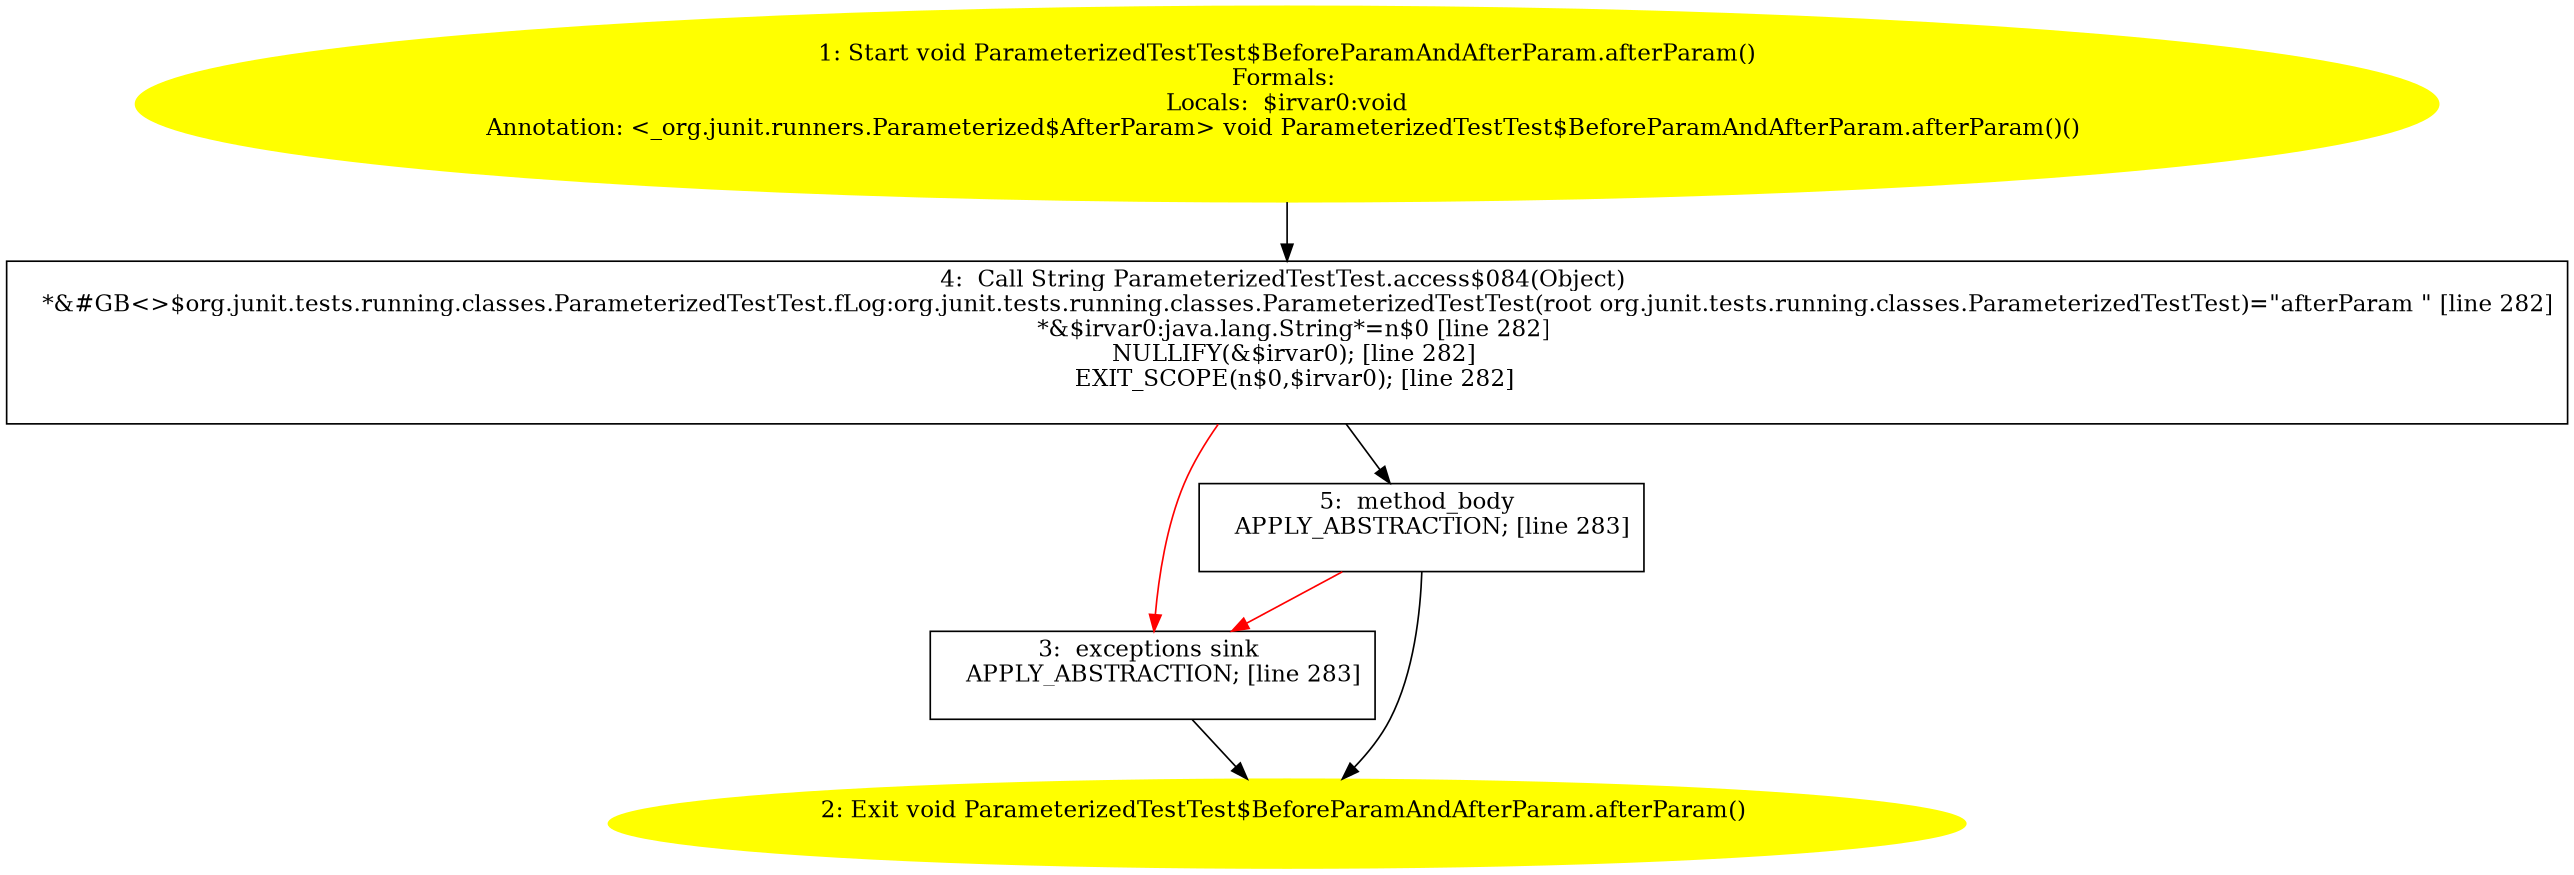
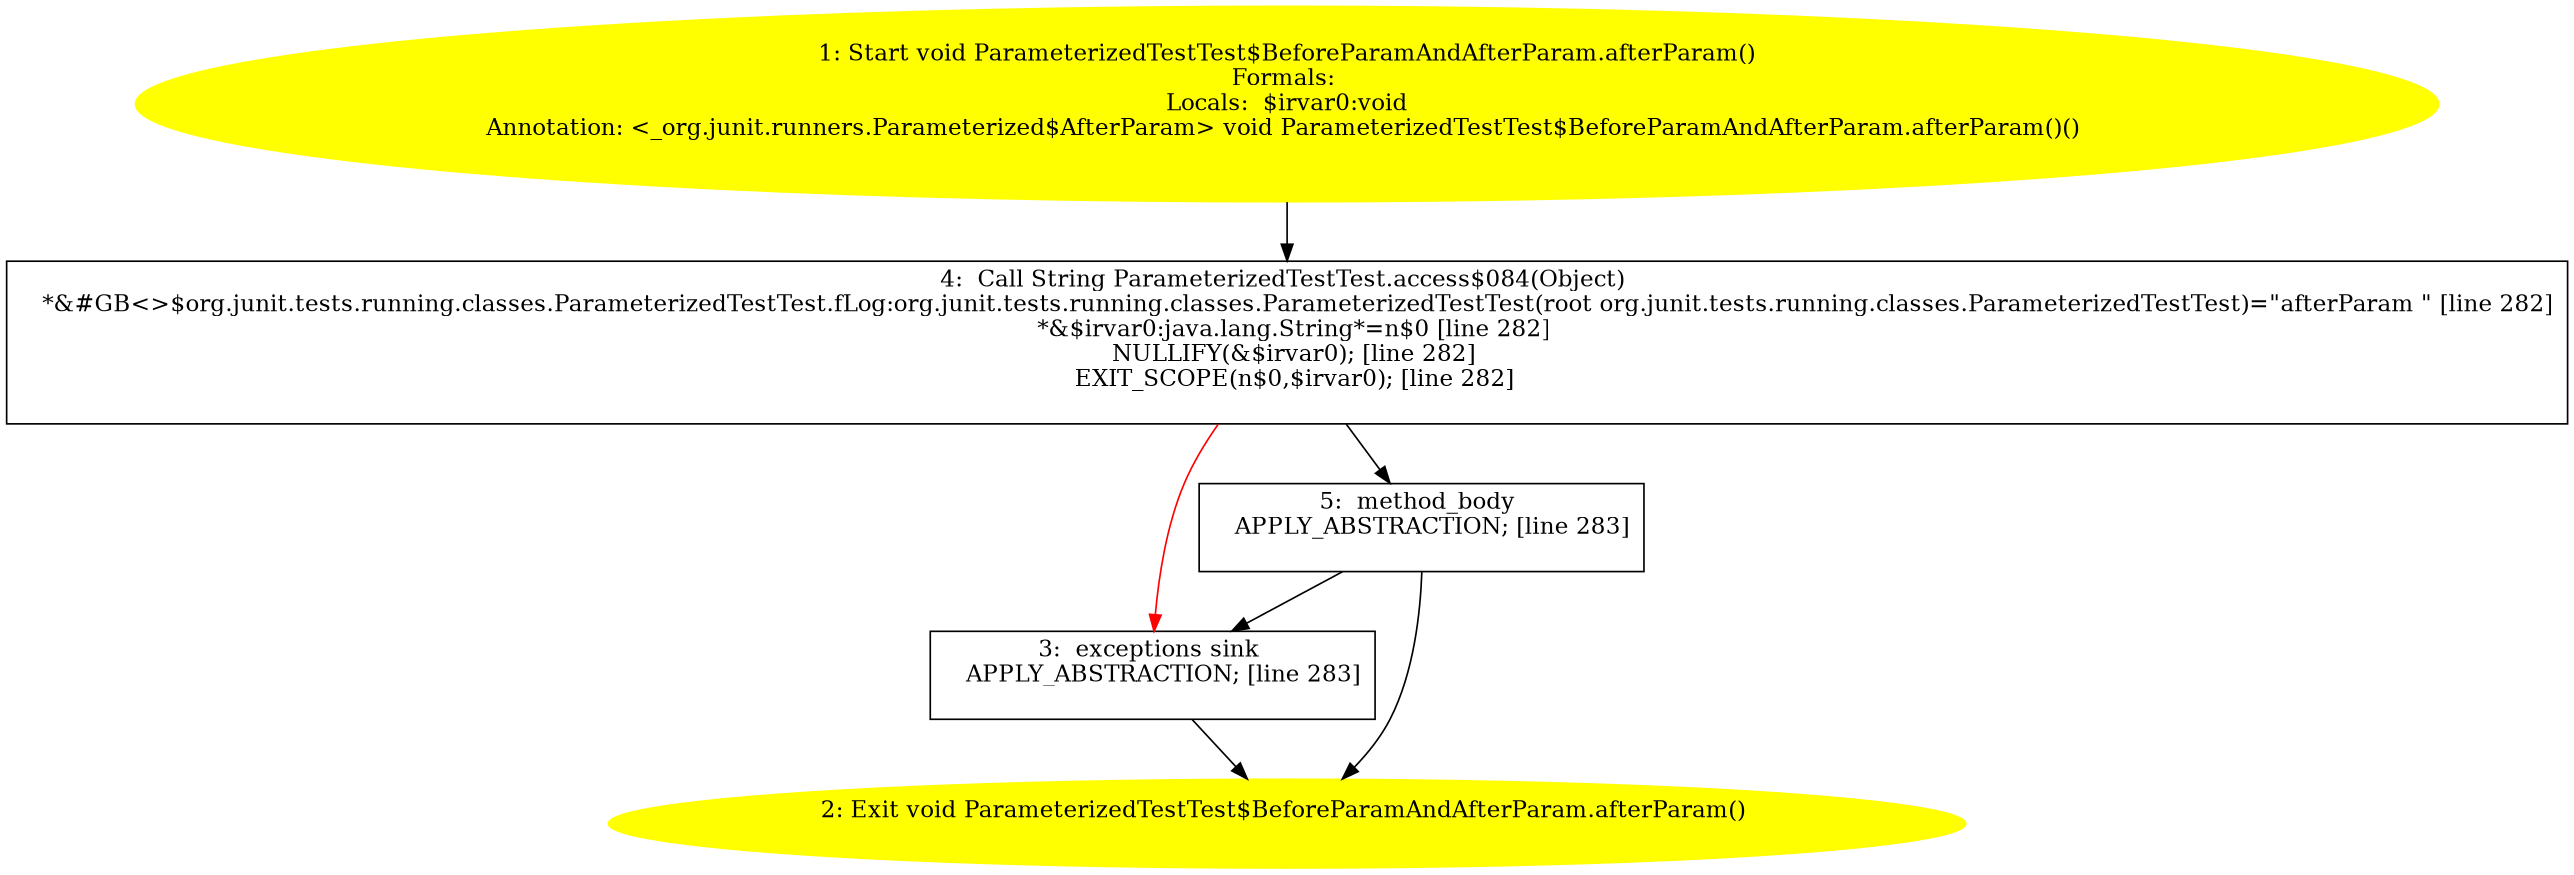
(1295, 597) -> (1295, 597)
